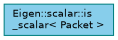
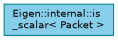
(59, 20) -> (59, 20)
